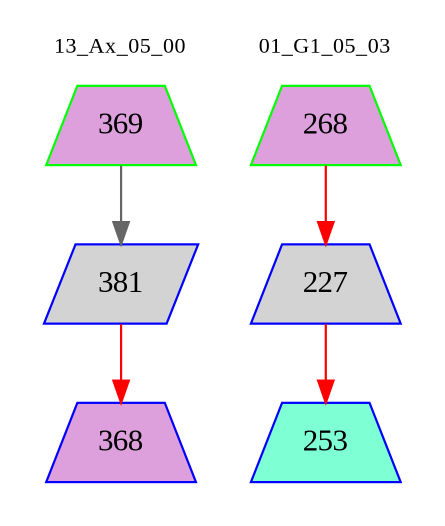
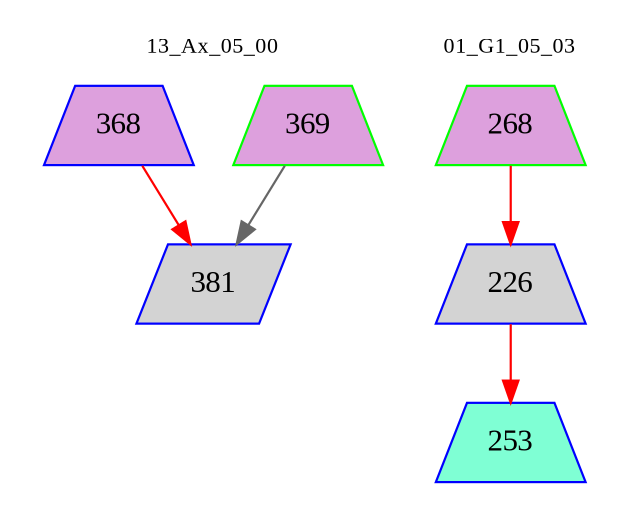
(326, 284) -> (511, 284)
(121, 352) -> (161, 195)
